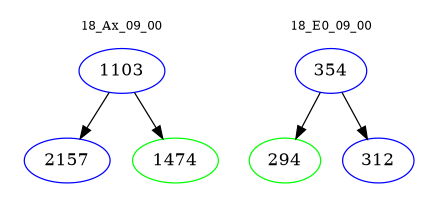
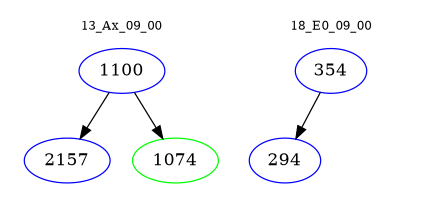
(122, 27) -> (122, 27)
(122, 71) -> (122, 71)
(175, 161) -> (175, 161)
(285, 161) -> (285, 161)
(378, 161) -> none
